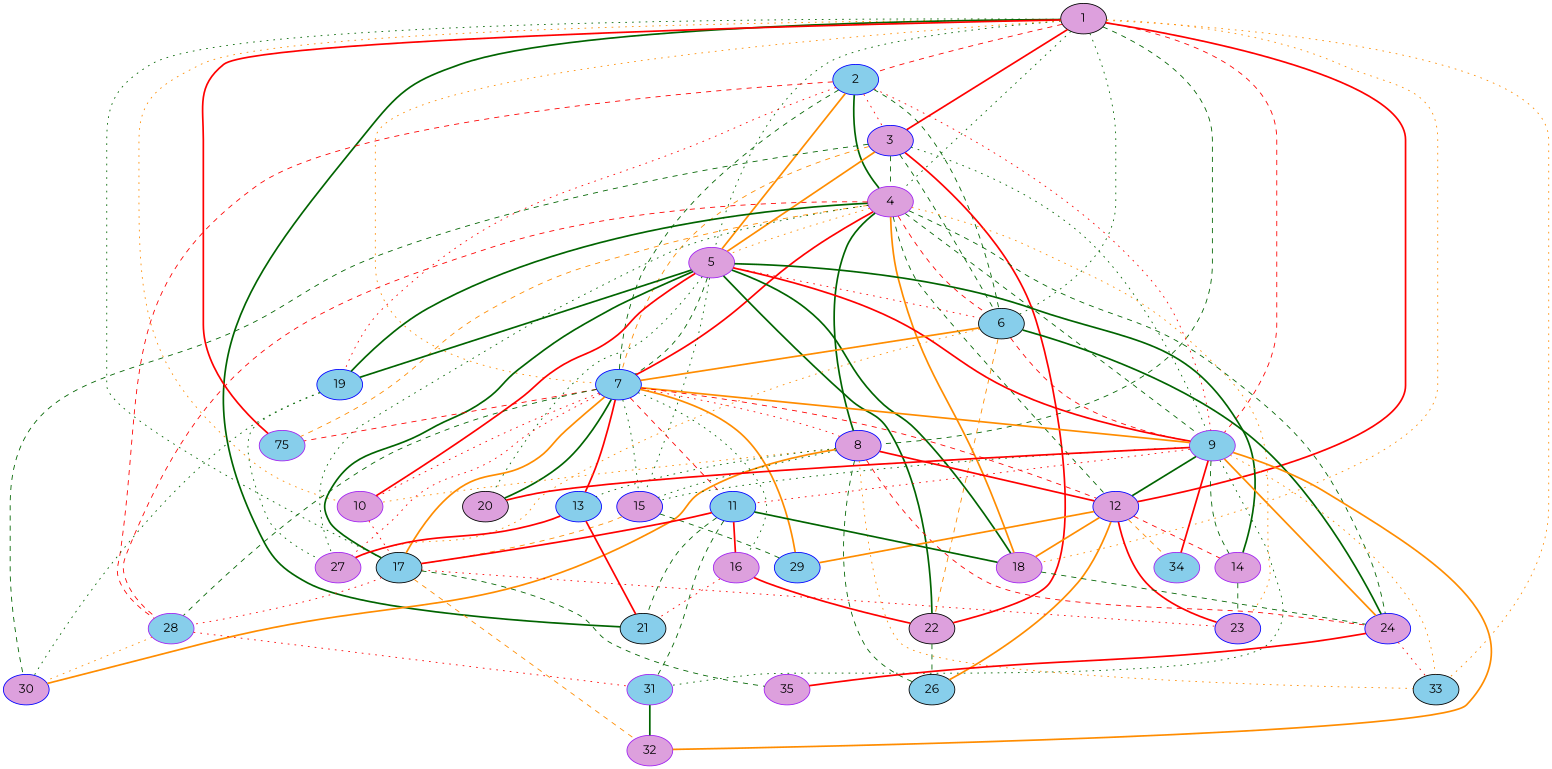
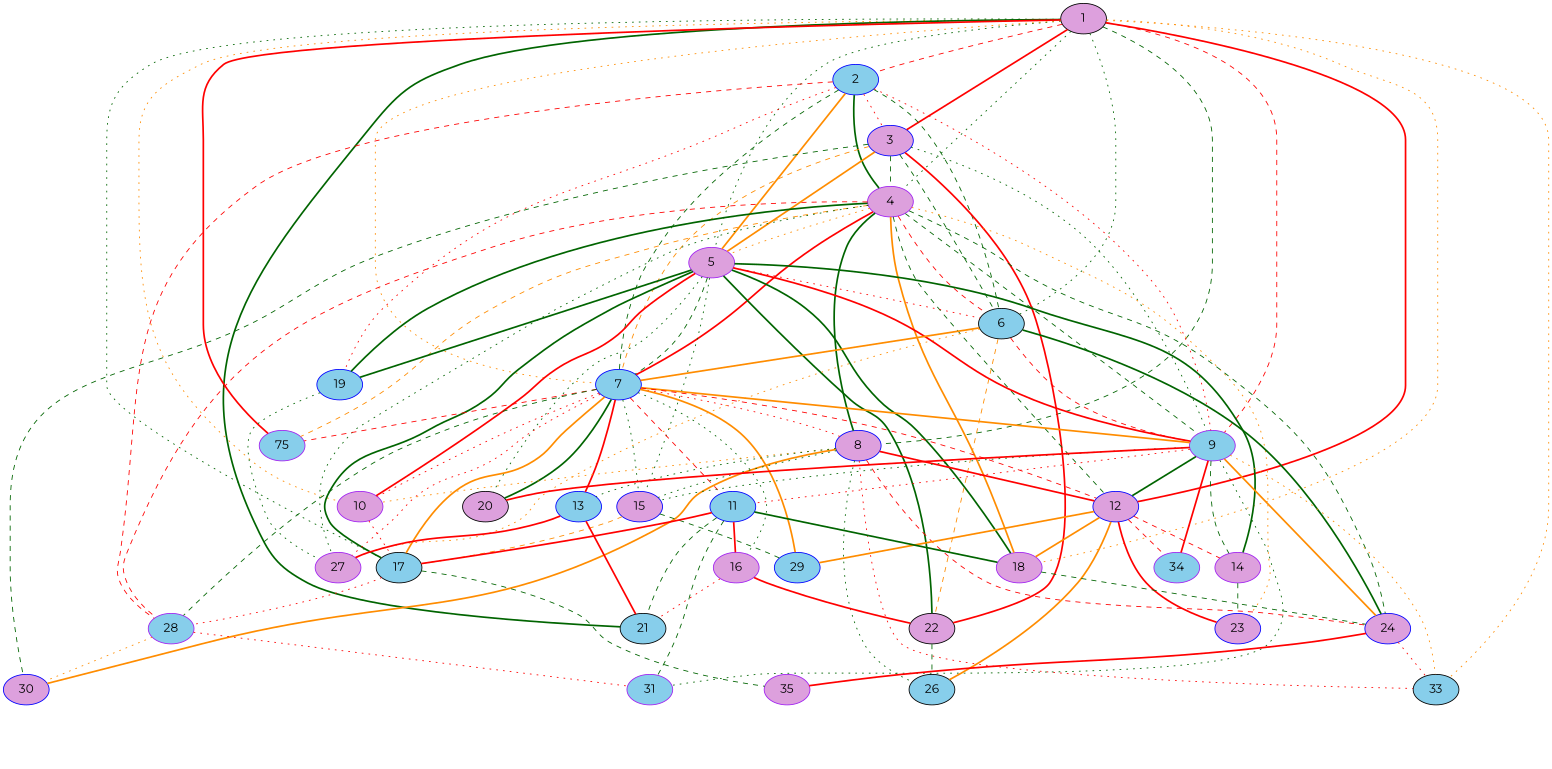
(156, 512) -> none
(1142, 533) -> (1142, 533)
(846, 585) -> (846, 585)
(838, 600) -> none
(1113, 677) -> (1113, 677)
(650, 751) -> none
